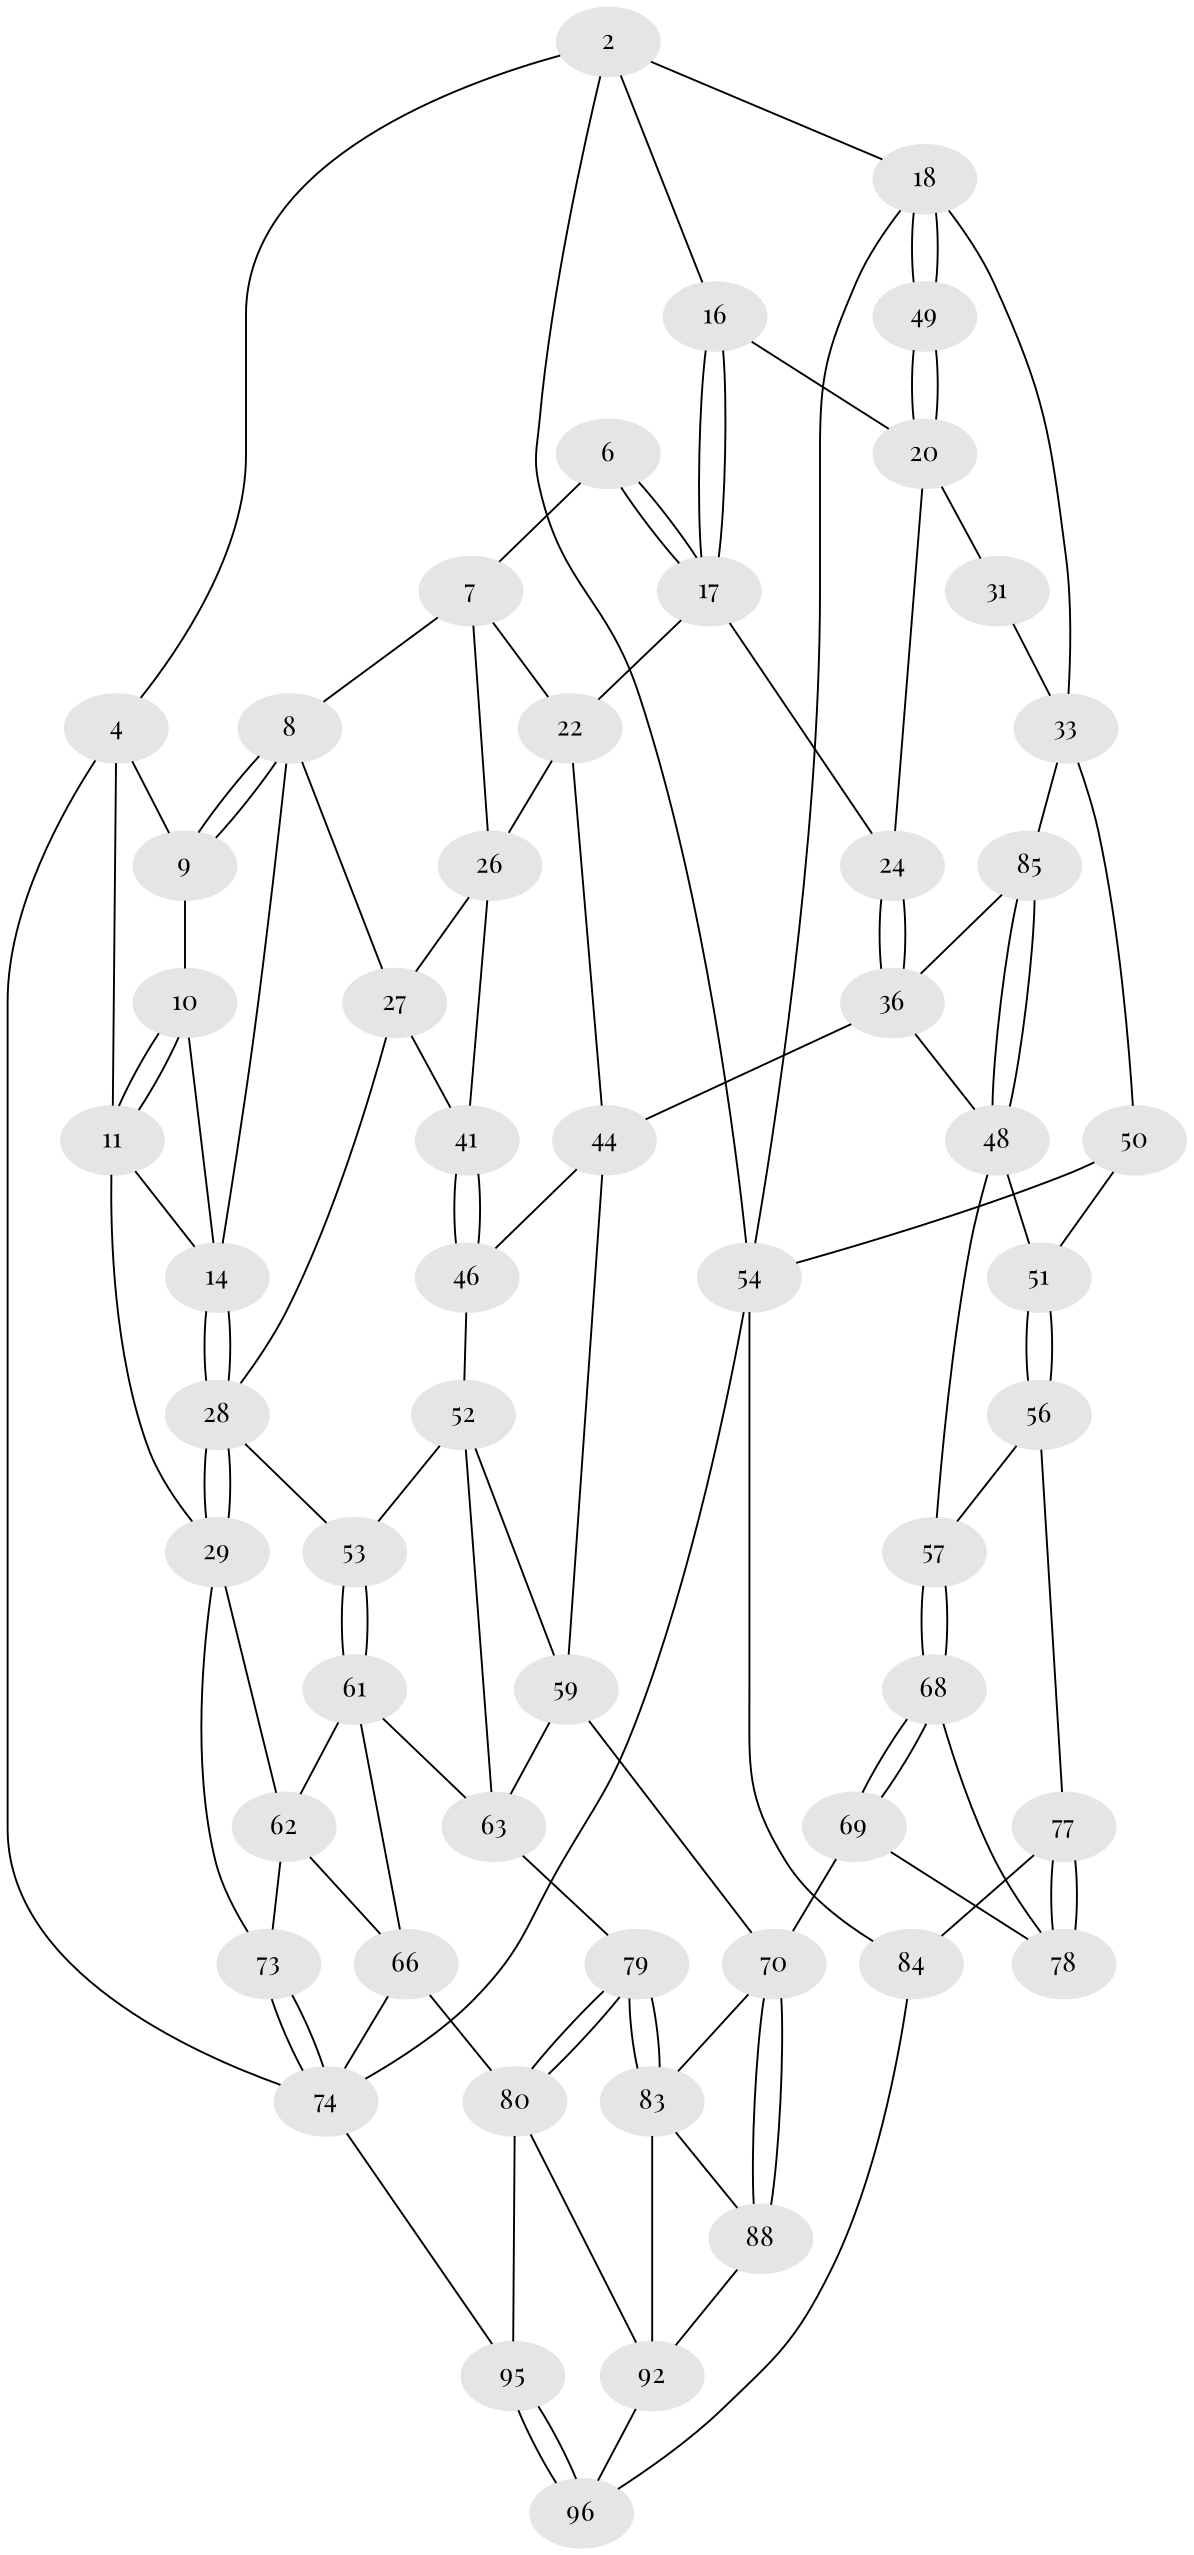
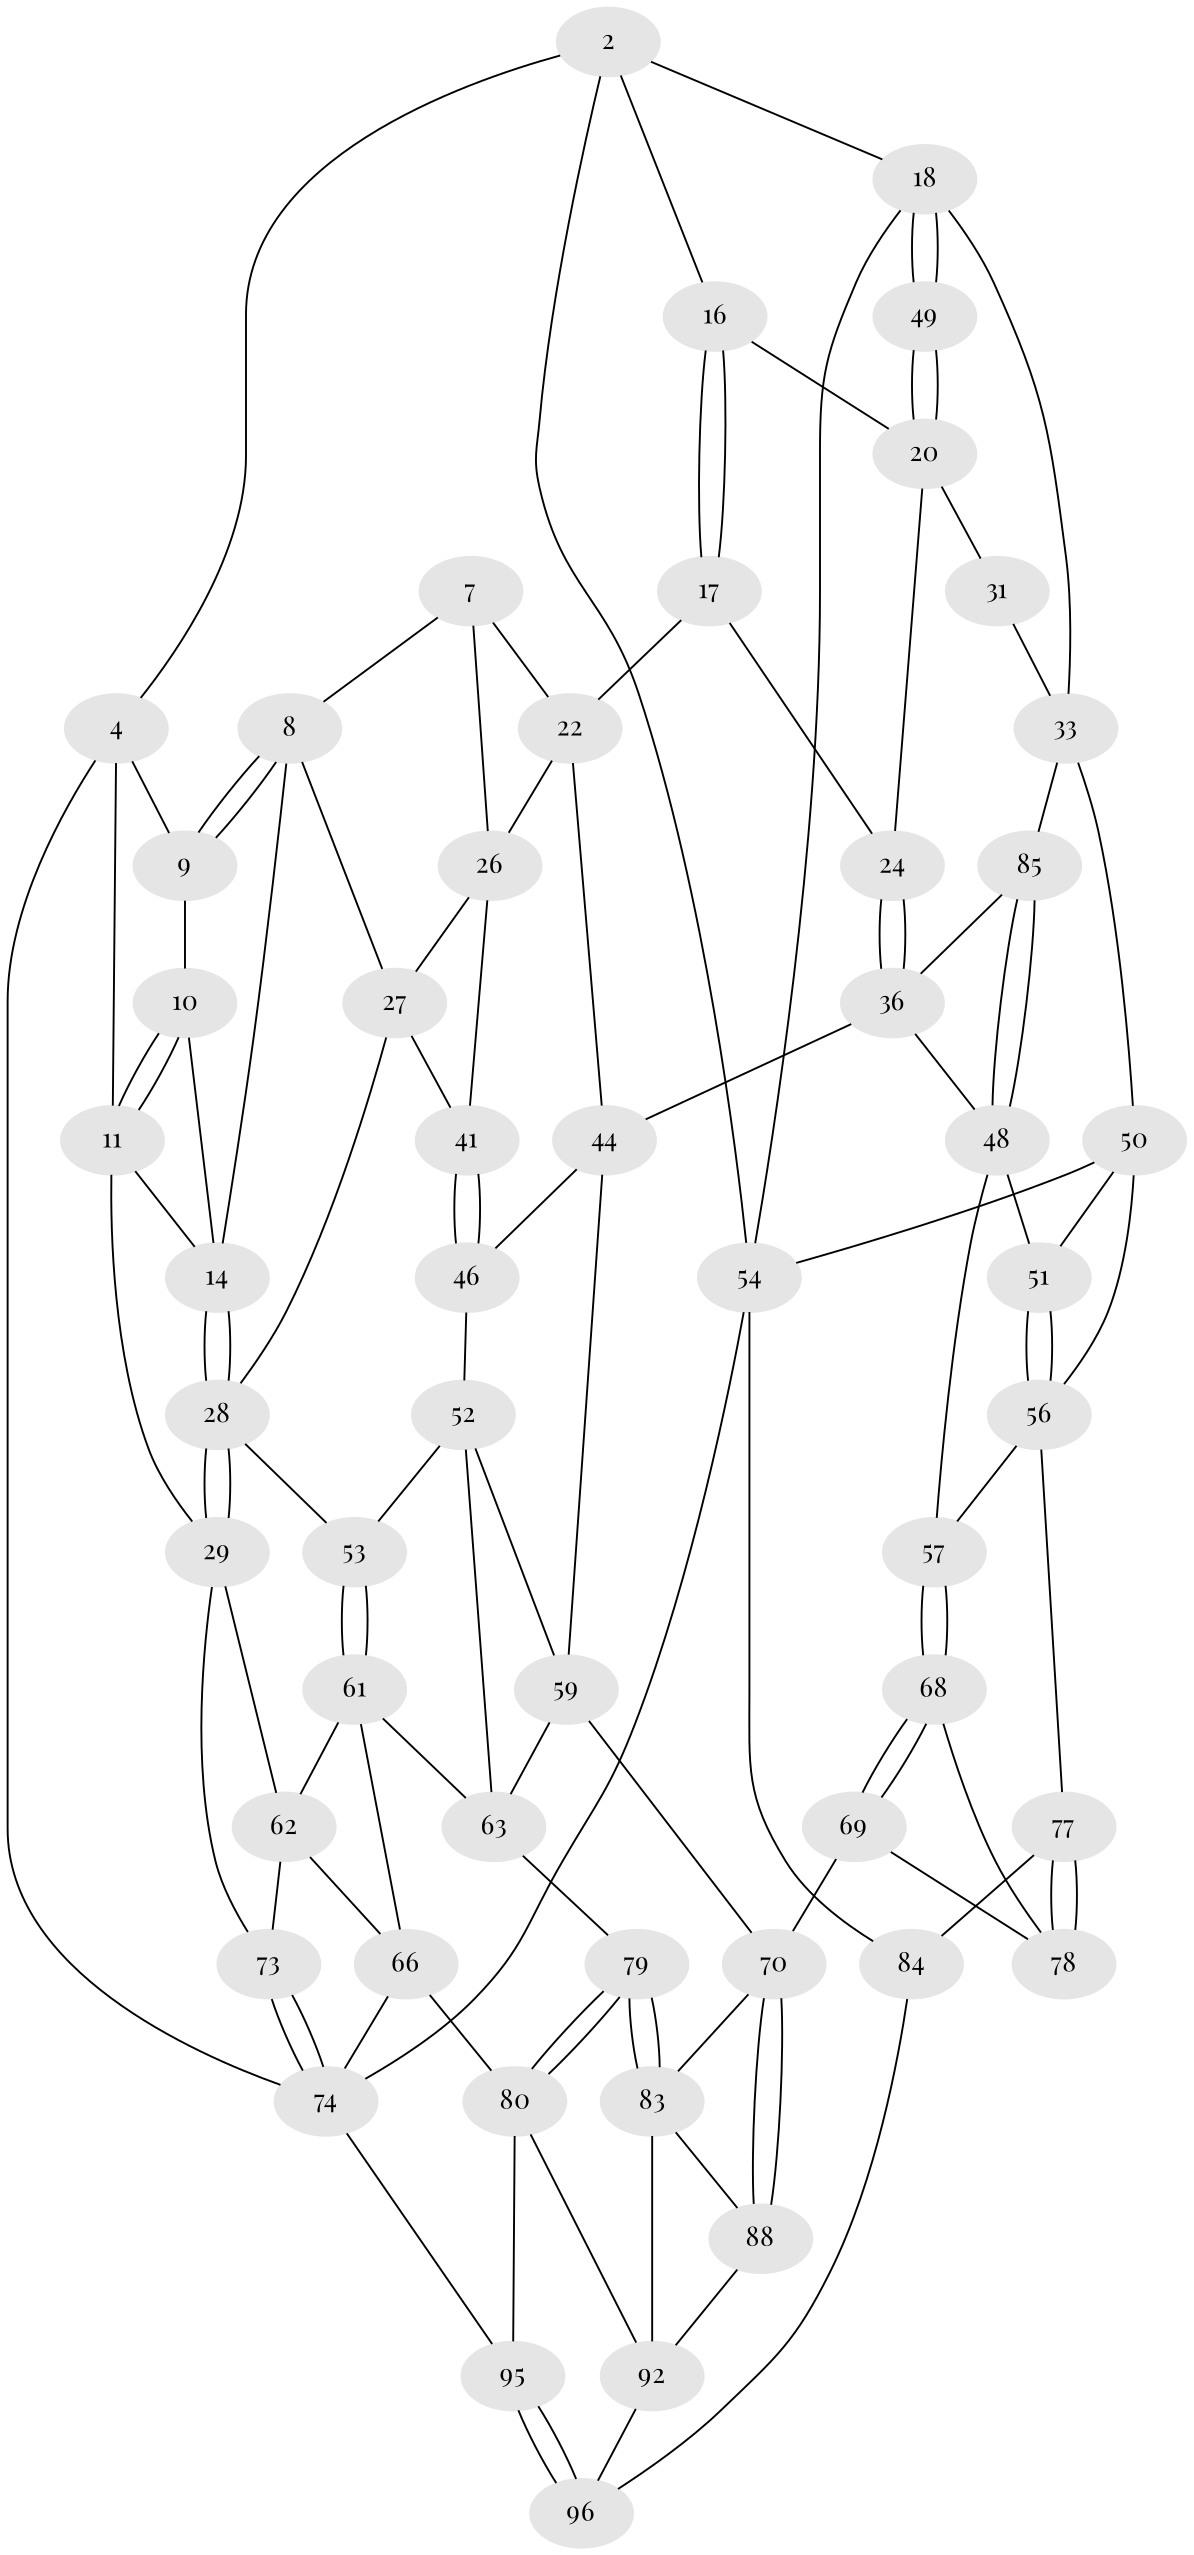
(608, 454) -> none
none -> (1117, 1286)
